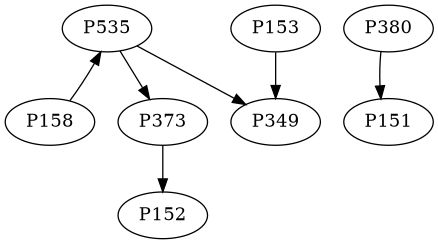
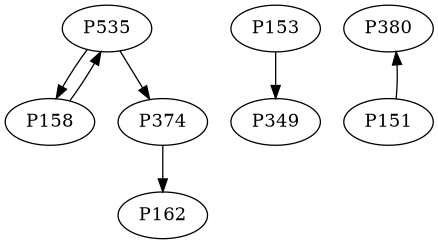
(380, 69) -> (397, 82)
(186, 72) -> (74, 68)
(163, 122) -> (163, 122)
(163, 215) -> (163, 215)
